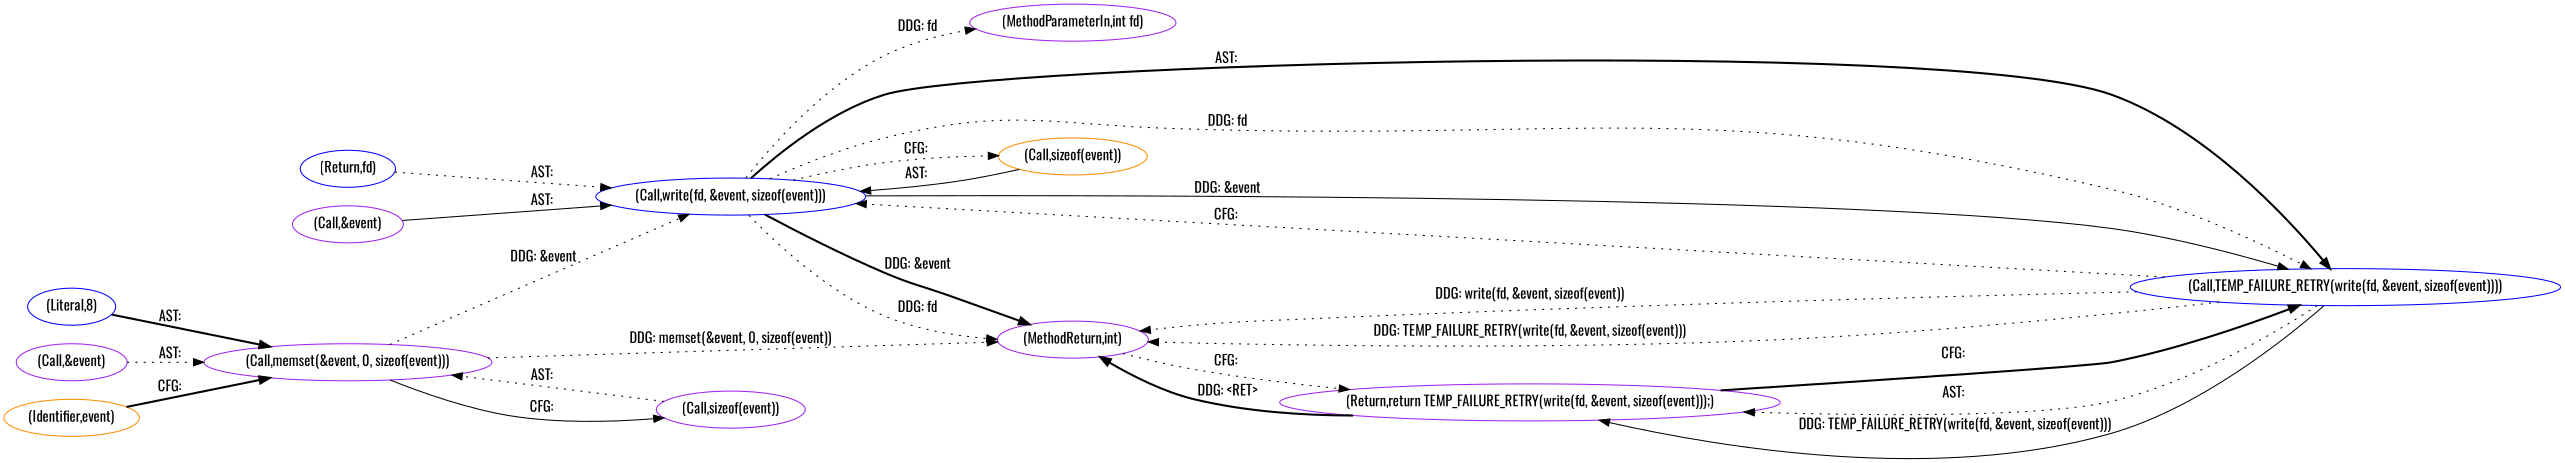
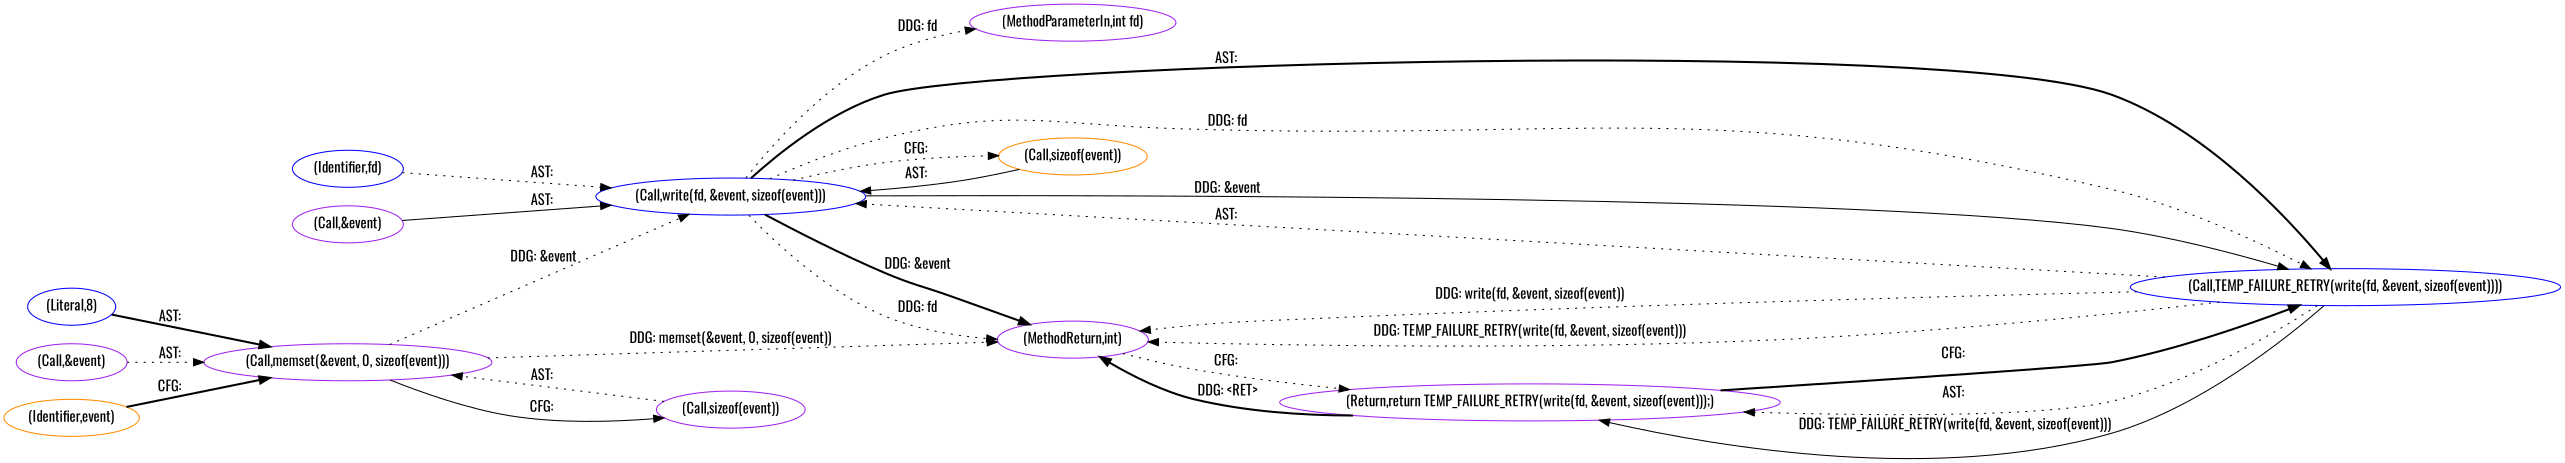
(348, 169) -> (348, 169)
(1228, 216) -> (1228, 216)
